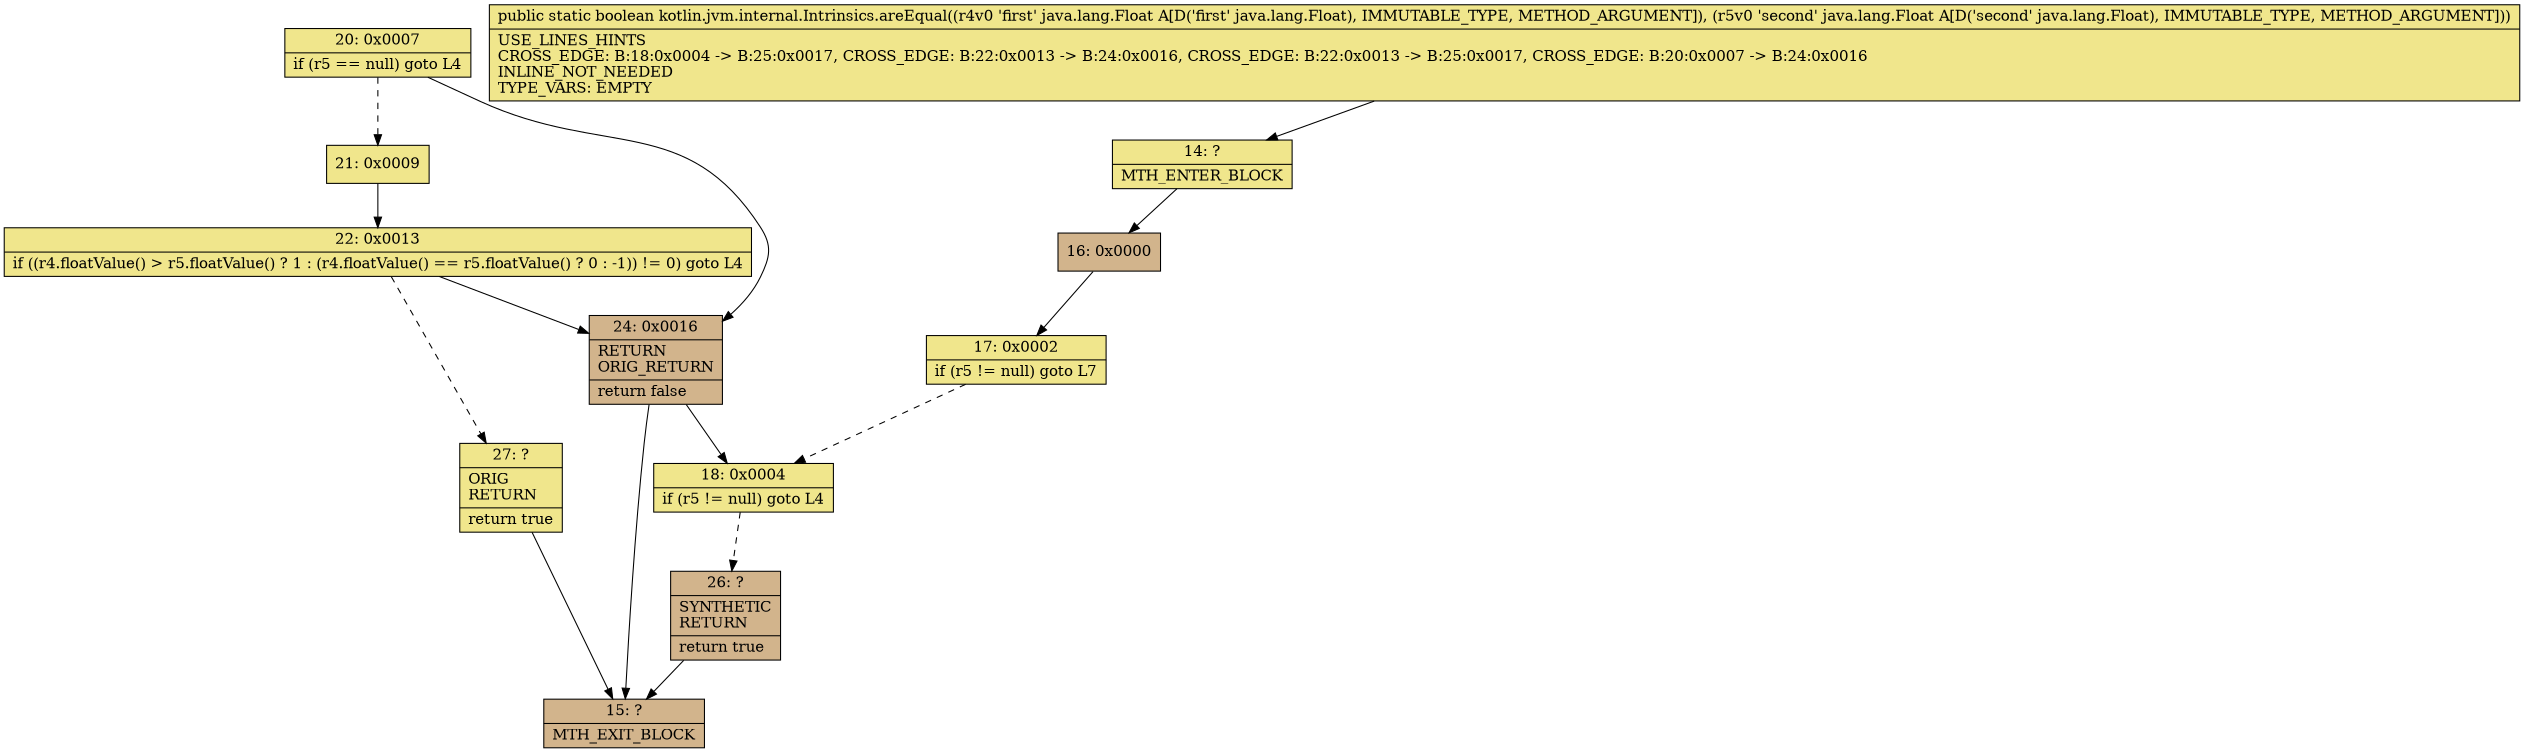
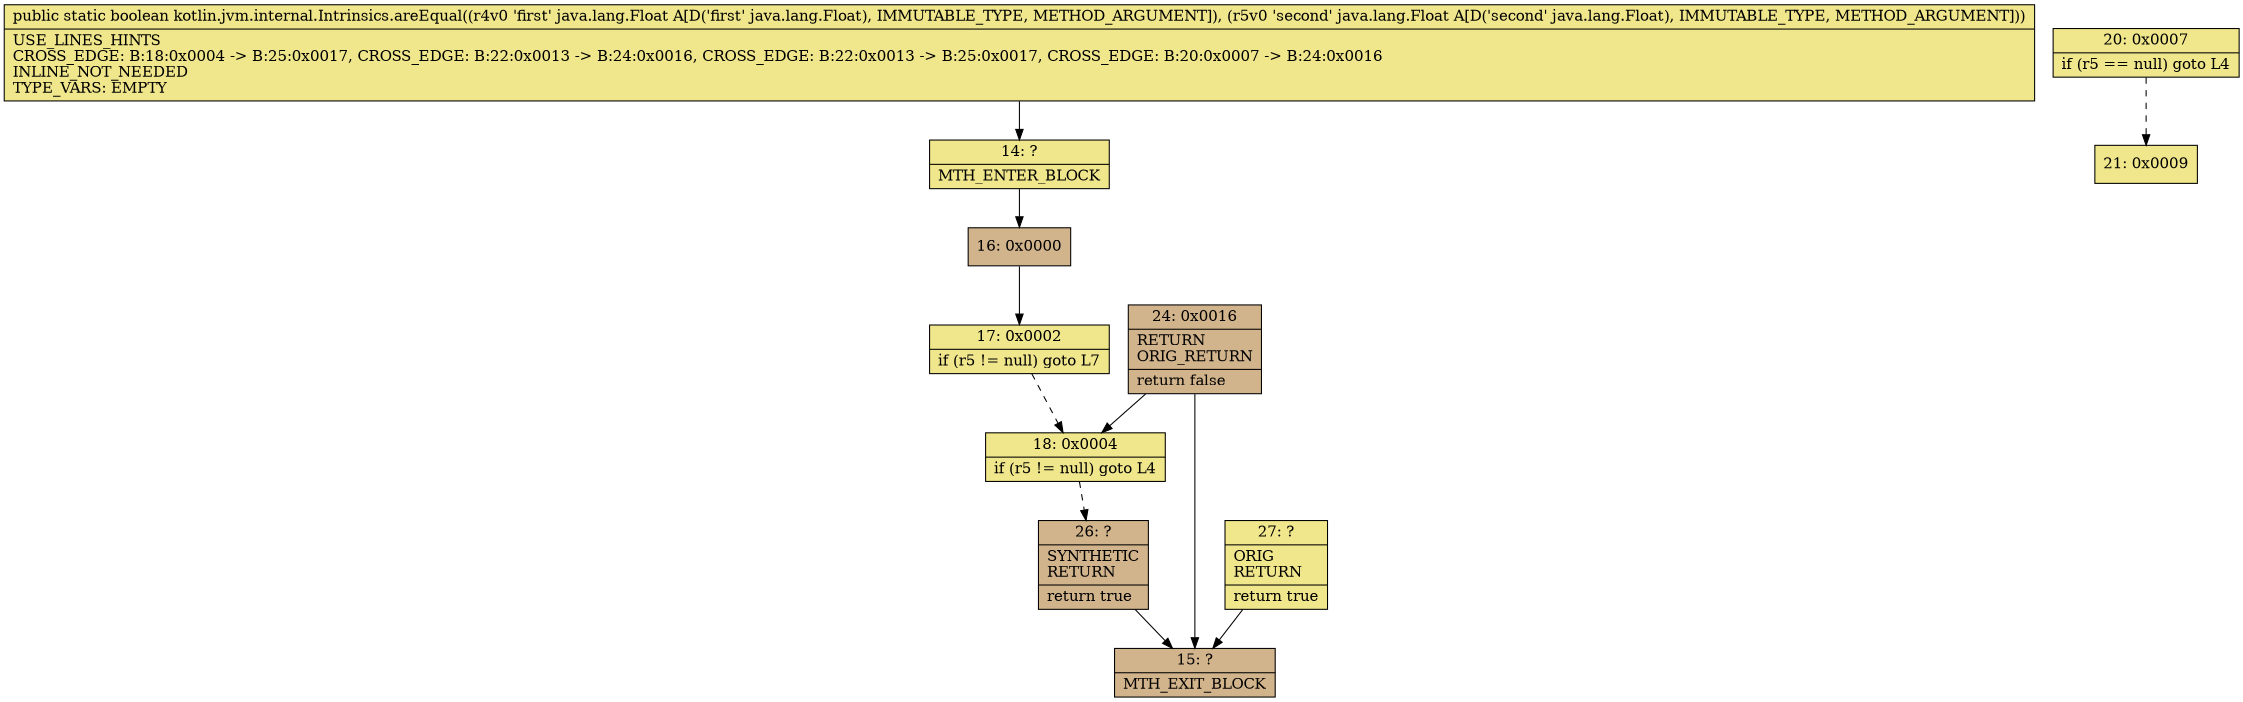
(654, 147) -> none
(378, 252) -> none
